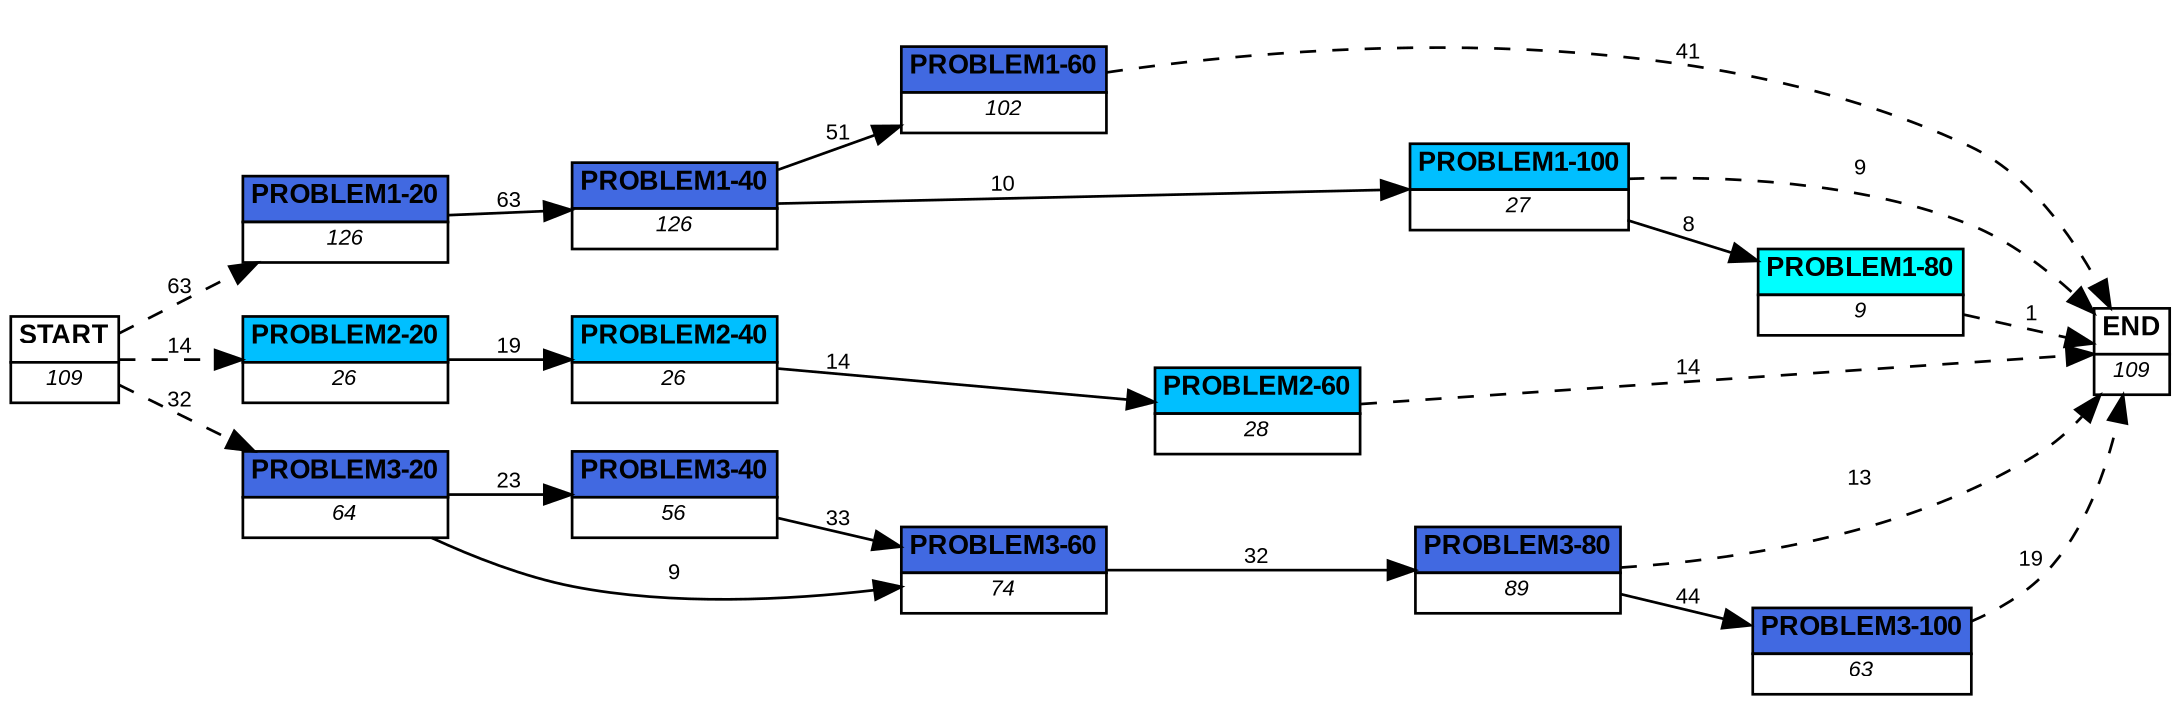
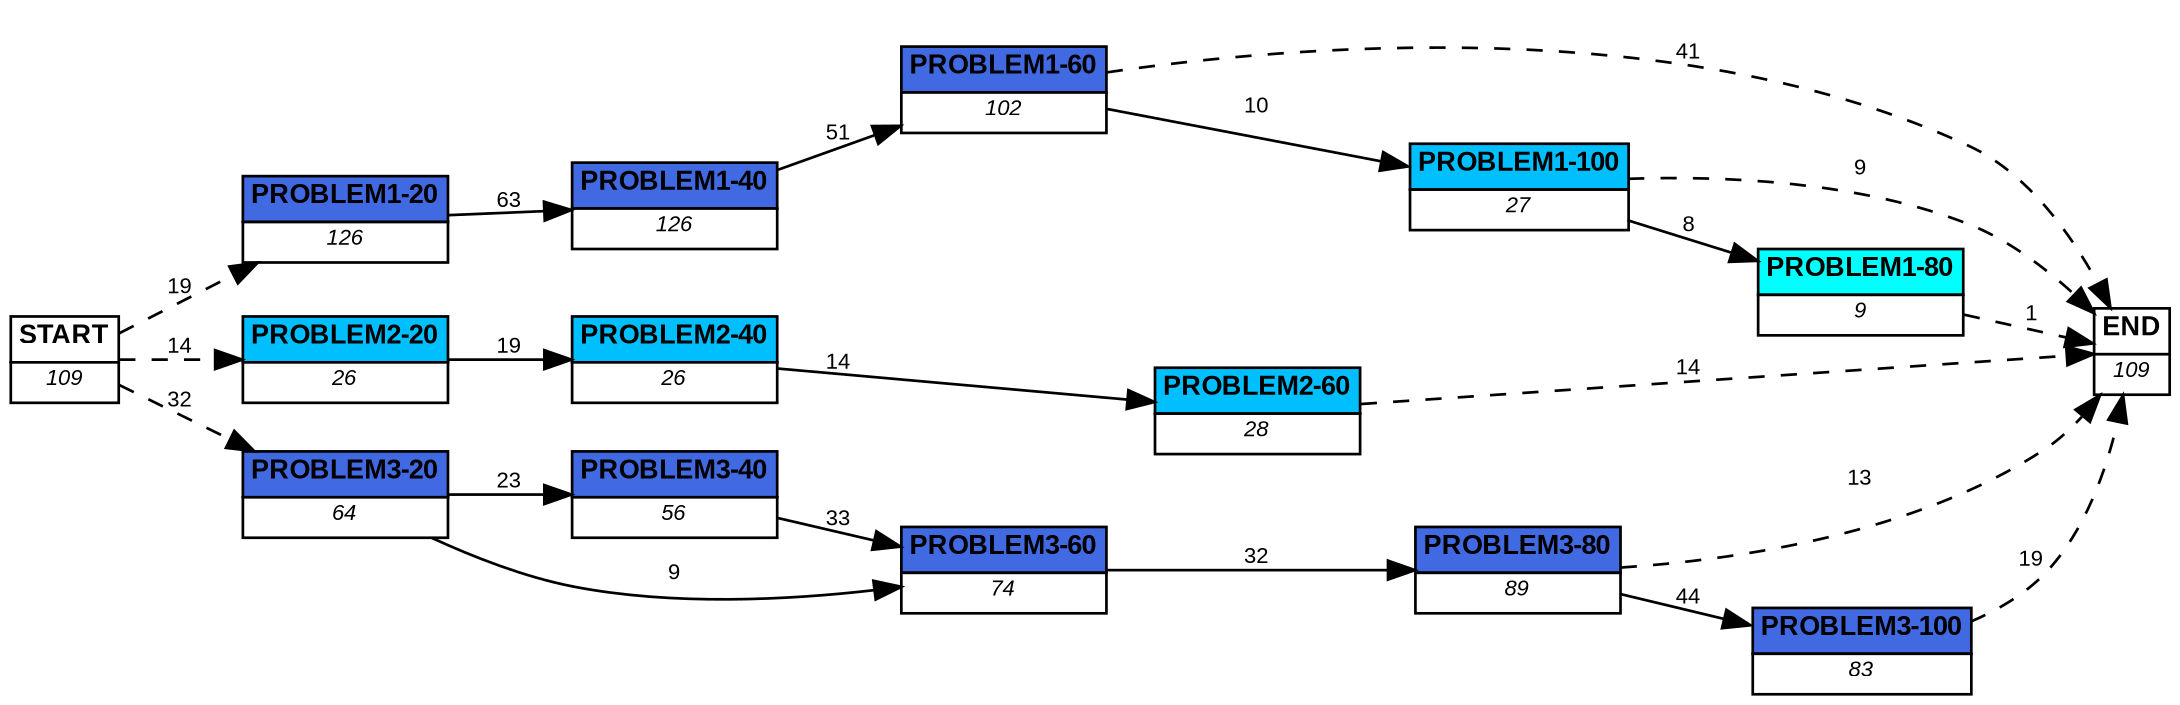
(1079, 197) -> (1244, 135)
(181, 288) -> (181, 288)
(1862, 670) -> (1862, 670)
